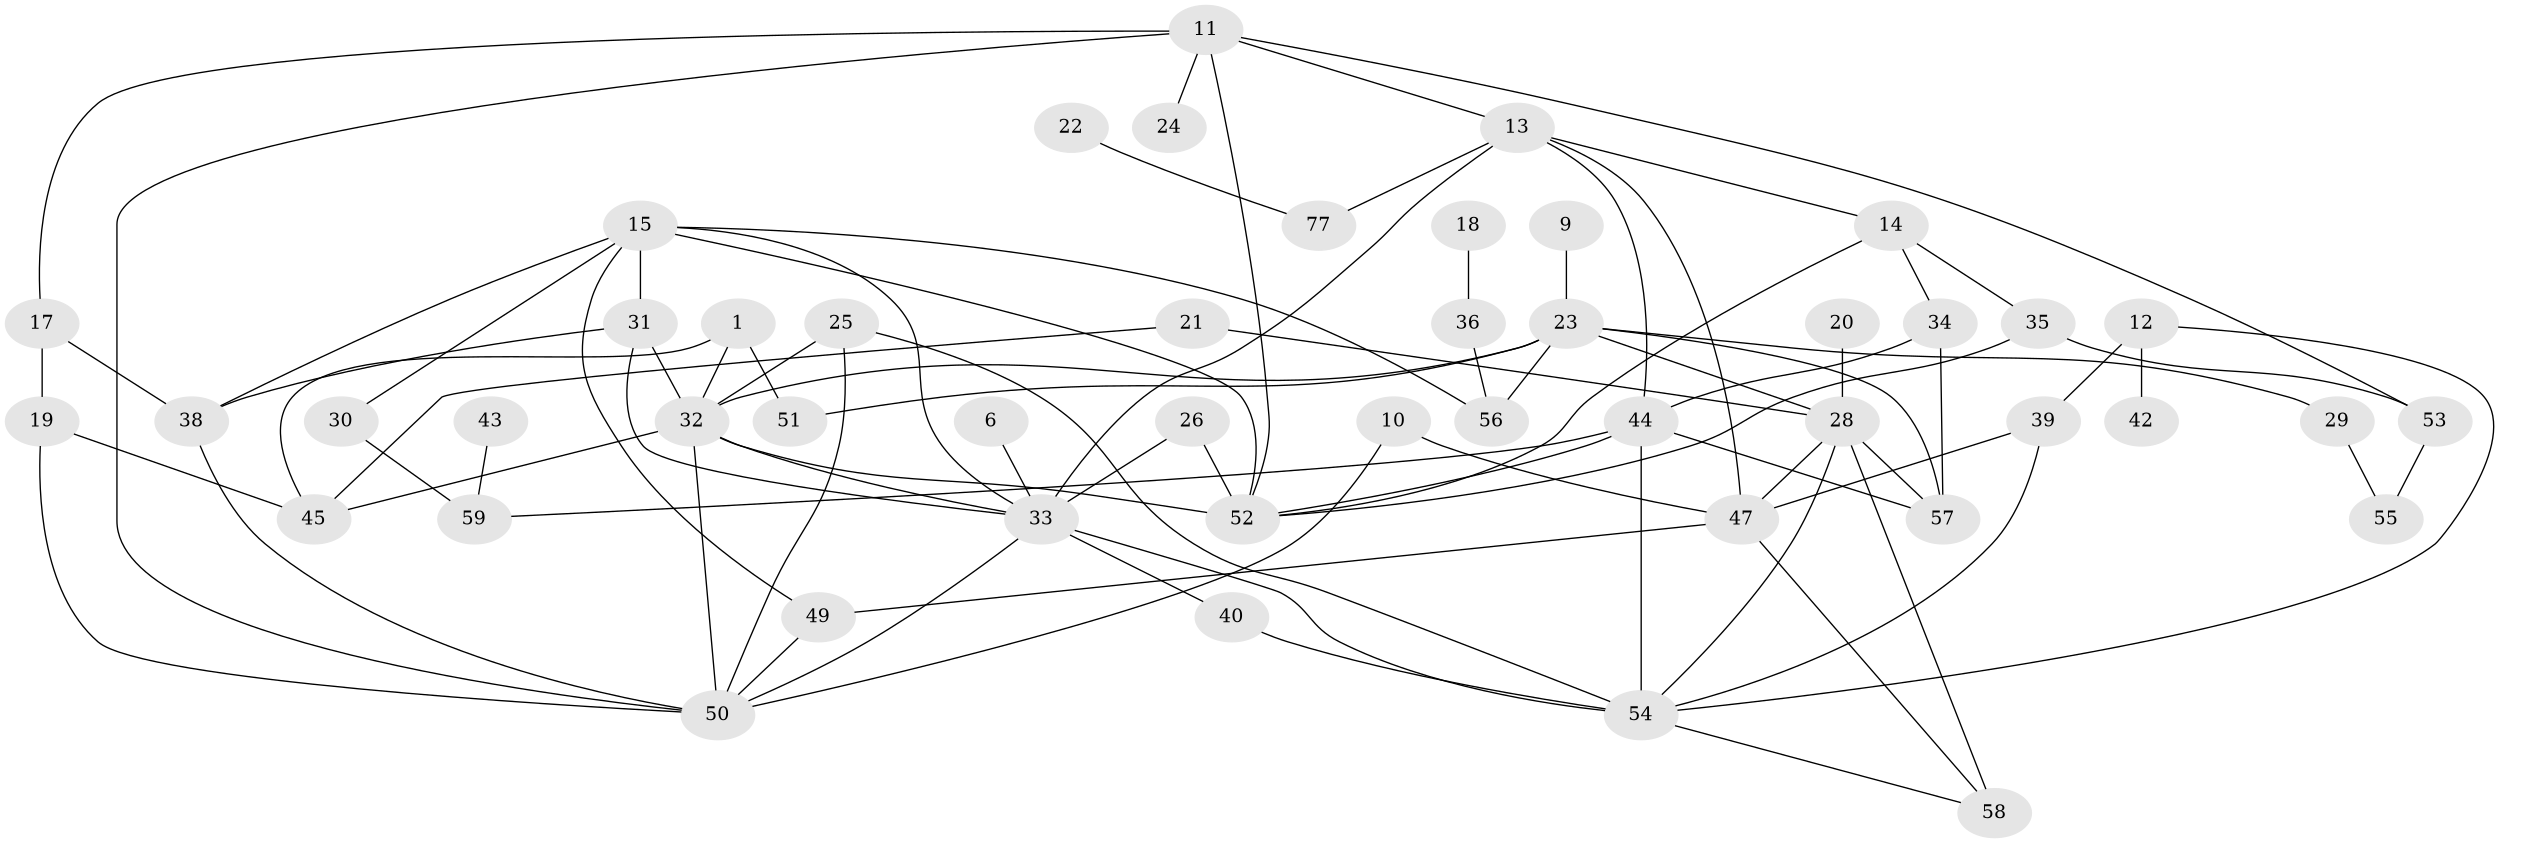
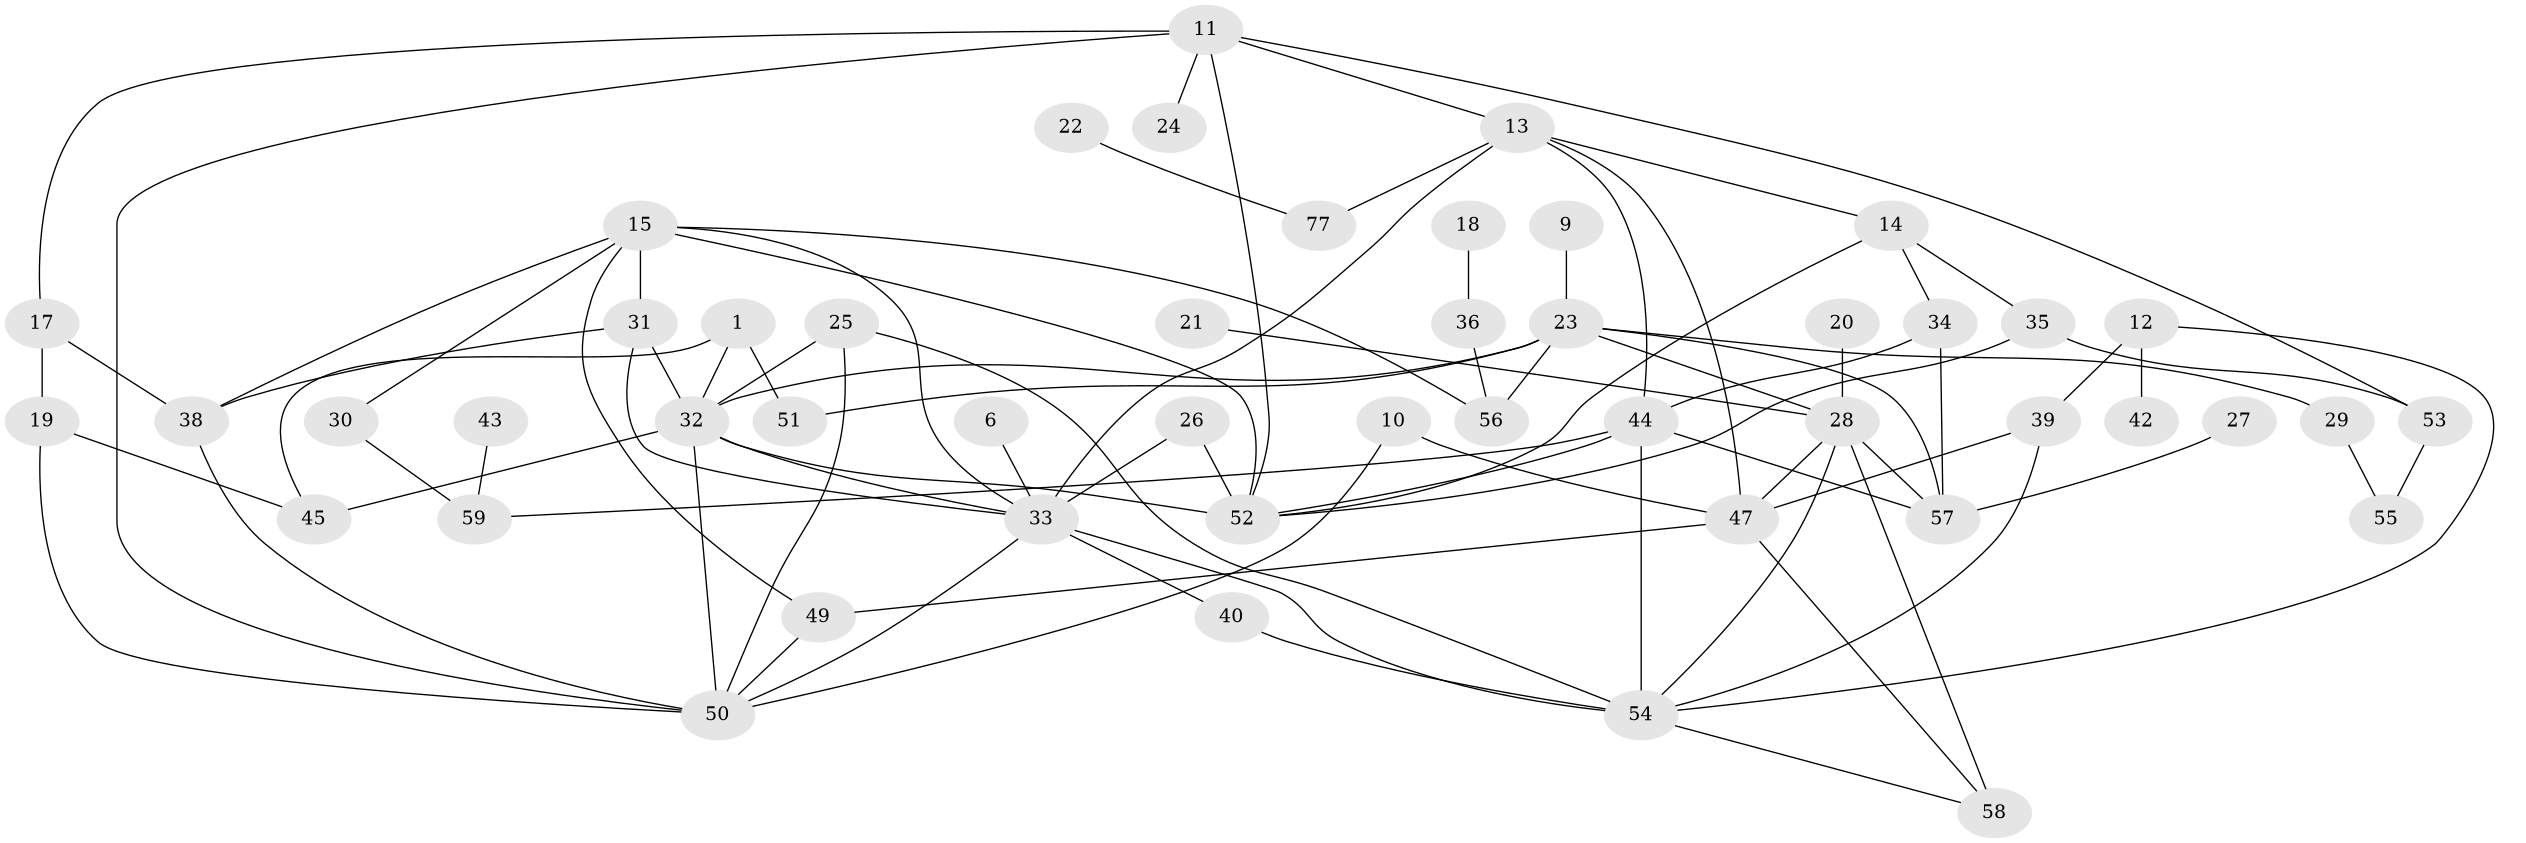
(746, 362) -> none
none -> (2239, 422)
